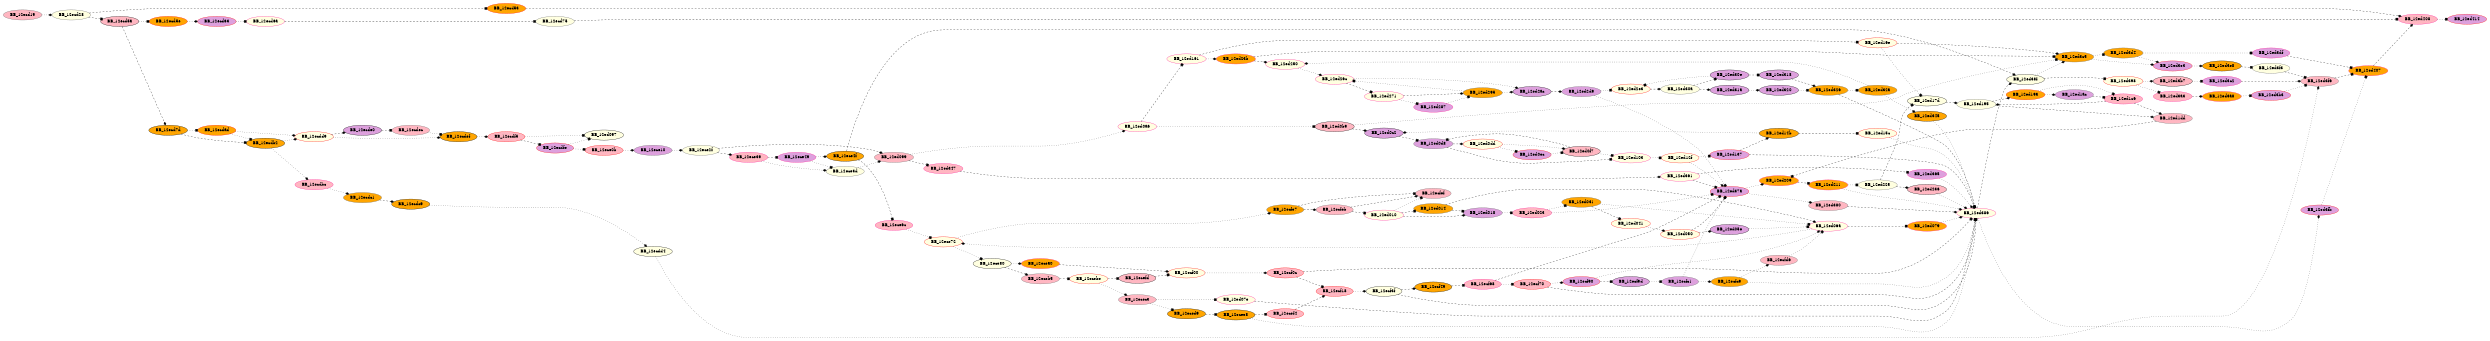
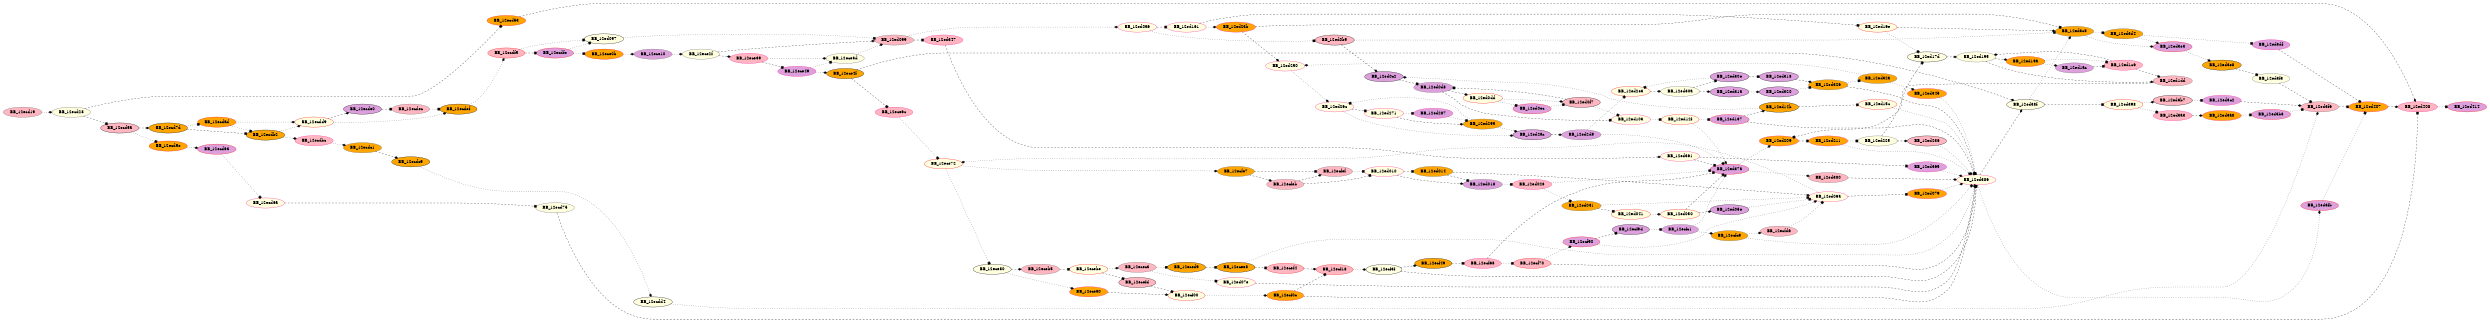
none -> (748, 35)
(1927, 116) -> (1927, 94)
(604, 150) -> (604, 54)
(1407, 205) -> (1357, 171)
(1285, 273) -> (1285, 295)
